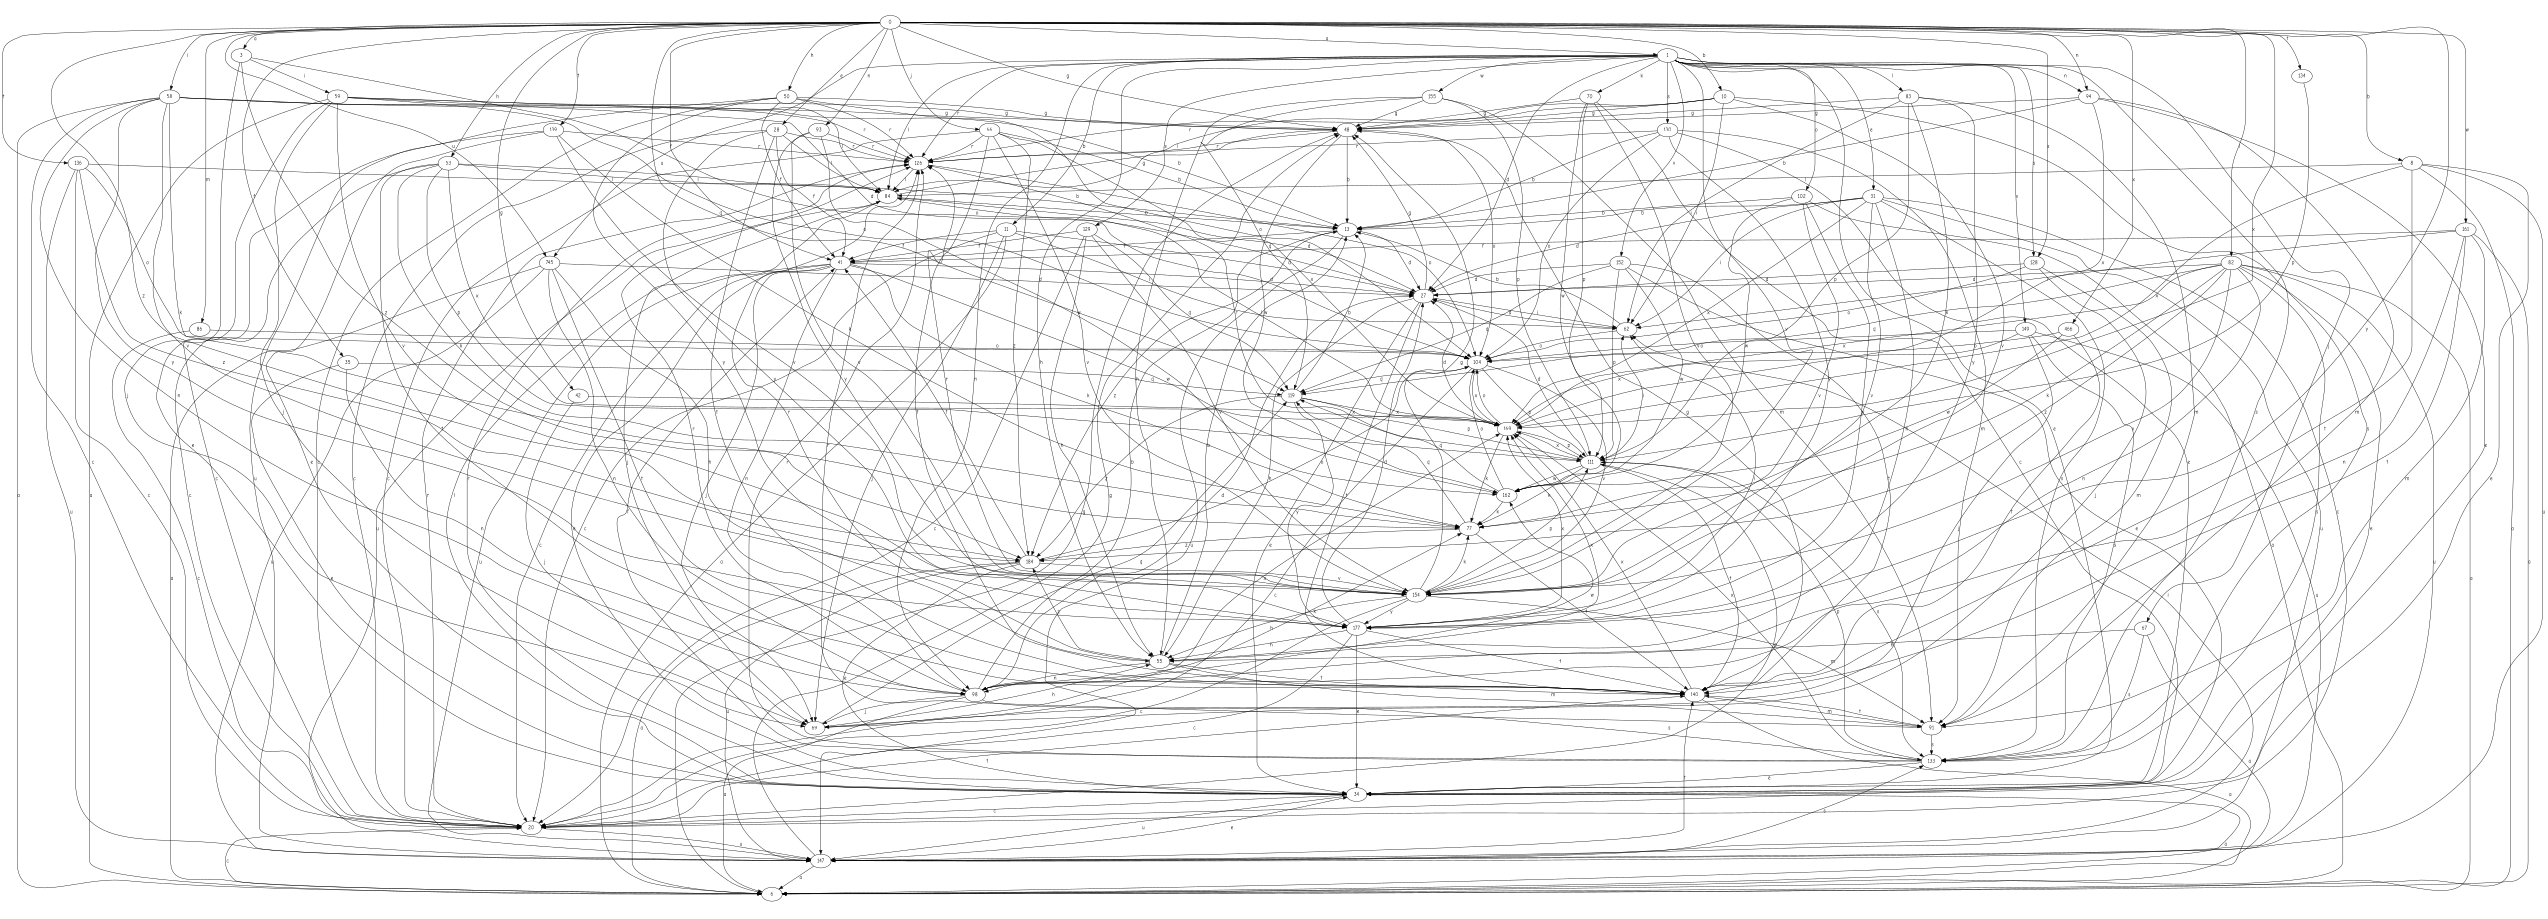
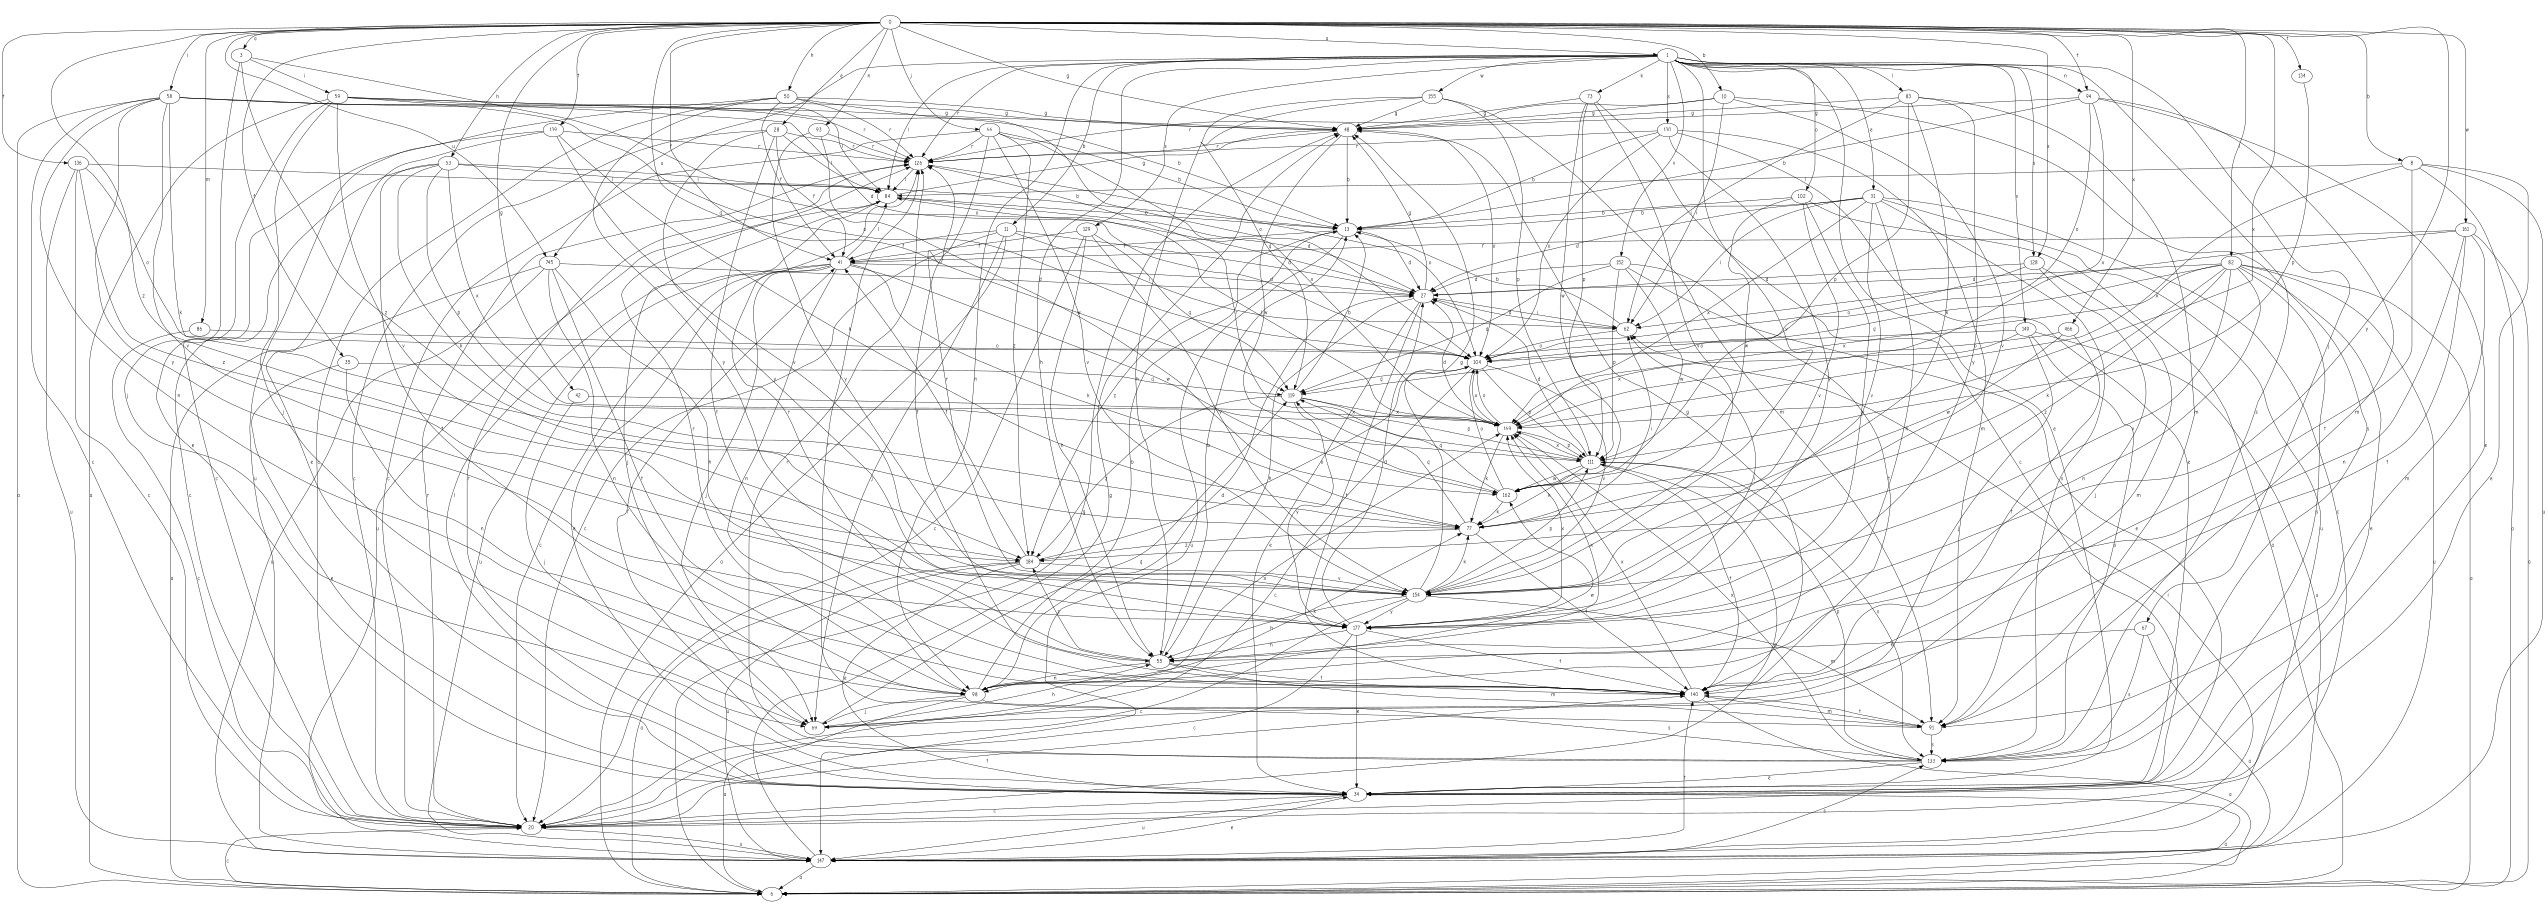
(2077, 56) -> (2077, 56)
(1590, 97) -> (1590, 97)
(1320, 119) -> (869, 235)
(1519, 143) -> none
none -> (1857, 315)
(1642, 403) -> (1618, 476)
(967, 525) -> none
